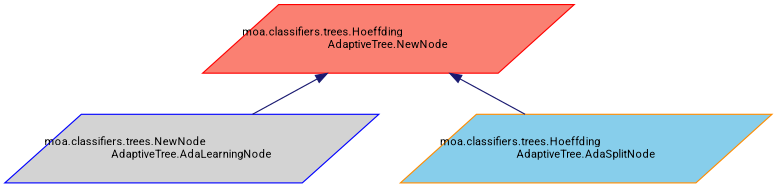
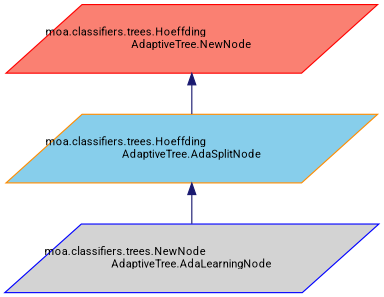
(285, 97) -> (192, 209)
